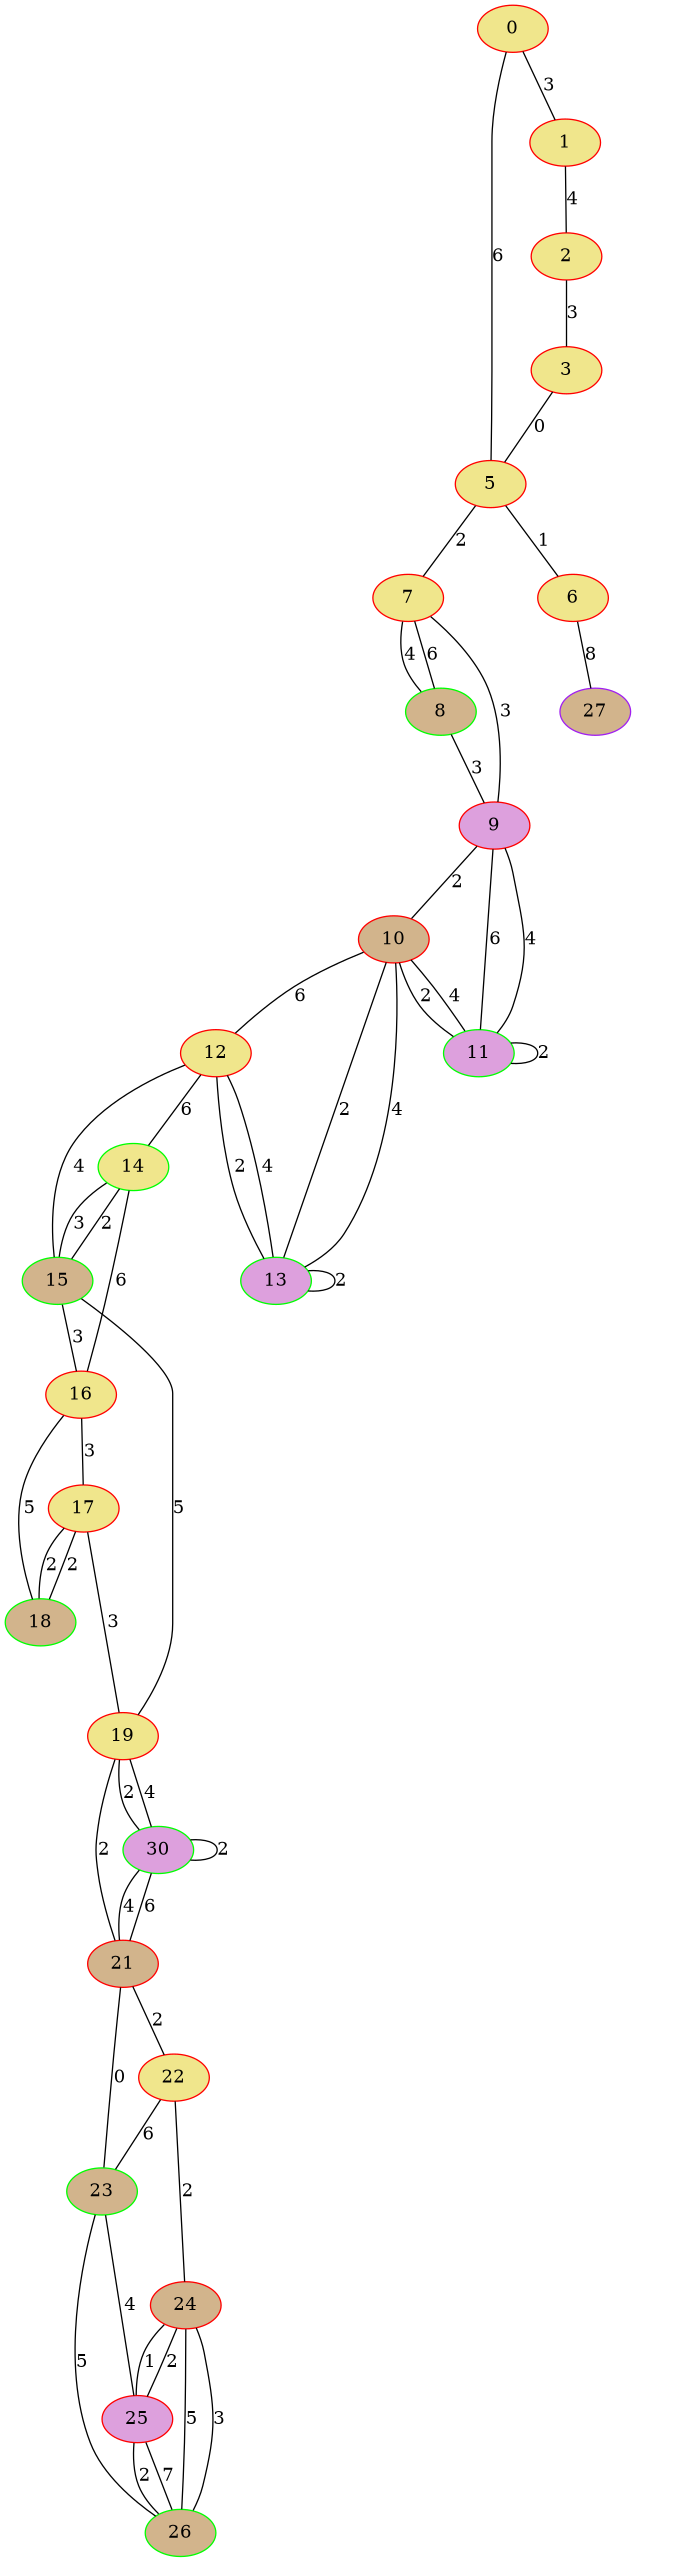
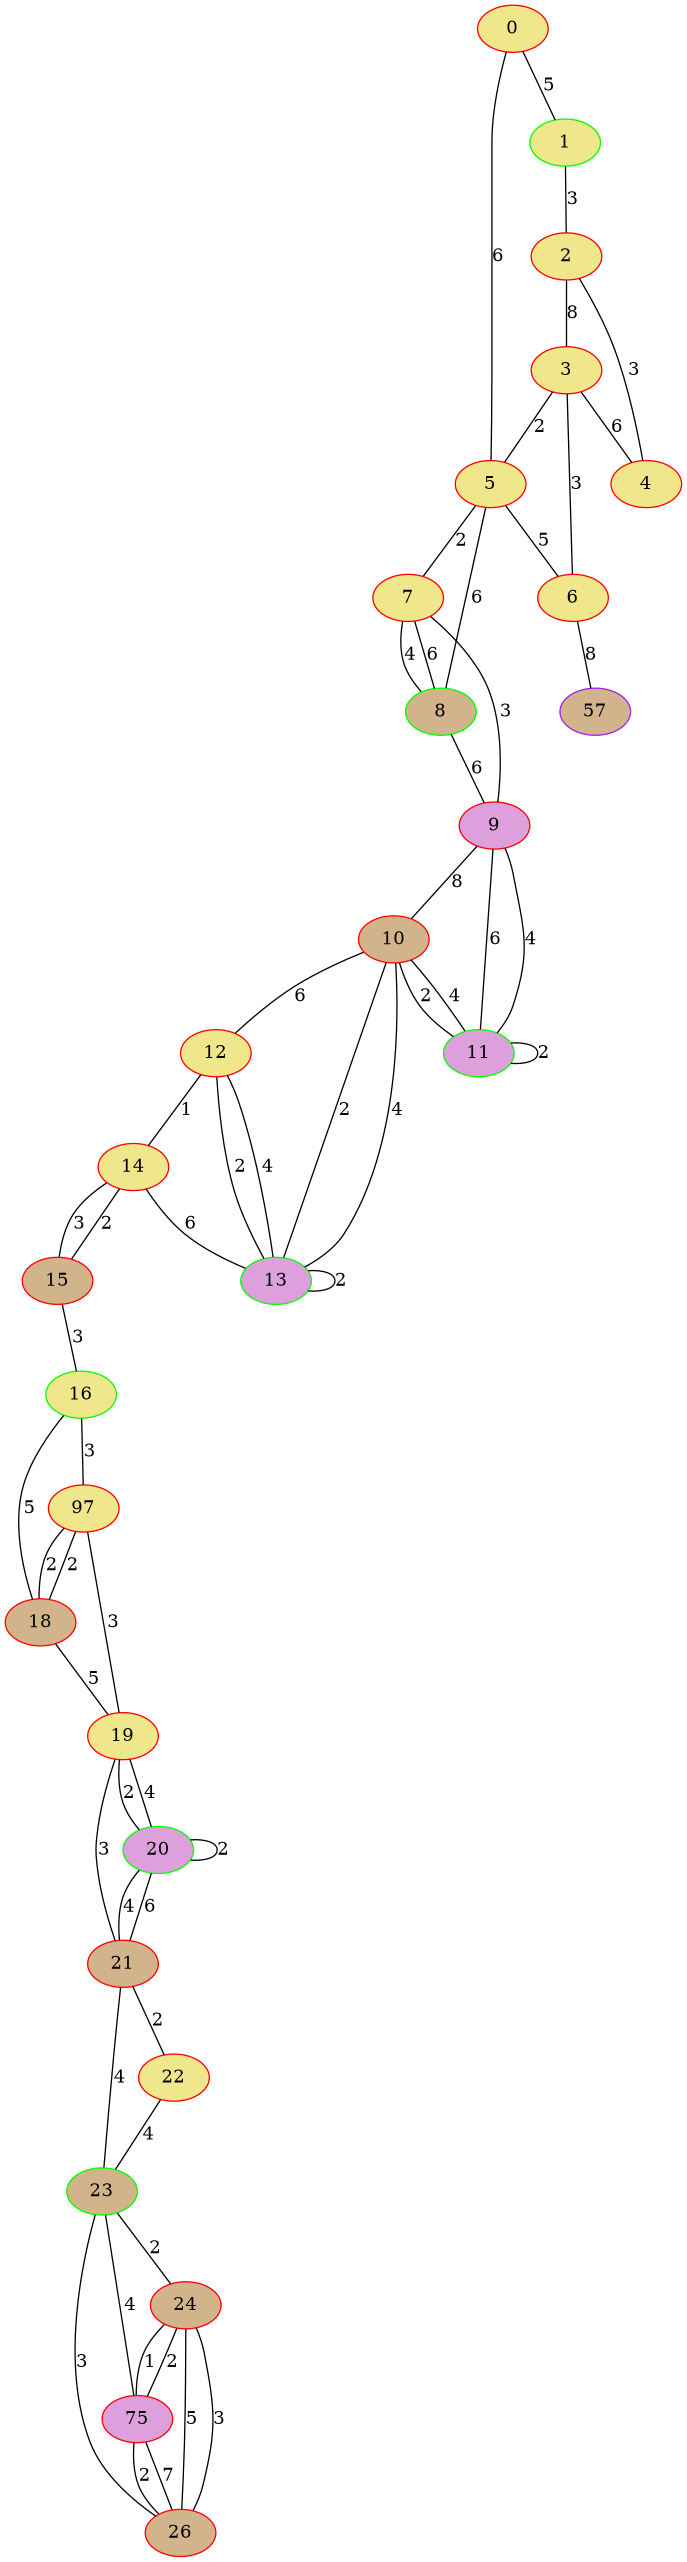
(550, 86) -> (550, 86)
(565, 143) -> (565, 143)
(573, 200) -> (573, 200)
(573, 313) -> (573, 313)
(540, 427) -> (540, 427)
none -> (570, 484)
none -> (646, 484)
(544, 541) -> (544, 541)
none -> (466, 598)
(595, 712) -> (595, 712)
(478, 769) -> (478, 769)
(458, 882) -> (458, 882)
(187, 1110) -> (187, 1110)
(80, 1135) -> none
(133, 1167) -> (133, 1167)
(58, 1281) -> (58, 1281)
(110, 1281) -> (189, 1237)
(81, 1395) -> (81, 1395)
(173, 1491) -> (82, 1679)
(84, 1509) -> (84, 1509)
(41, 1622) -> (41, 1622)
(105, 1850) -> (105, 1850)
(158, 1850) -> (158, 1850)
(120, 2078) -> (120, 2078)
(149, 2135) -> (149, 2135)
(180, 2192) -> (144, 2248)
(82, 2362) -> (82, 2362)
(137, 2419) -> (137, 2419)
(181, 2533) -> (181, 2533)
